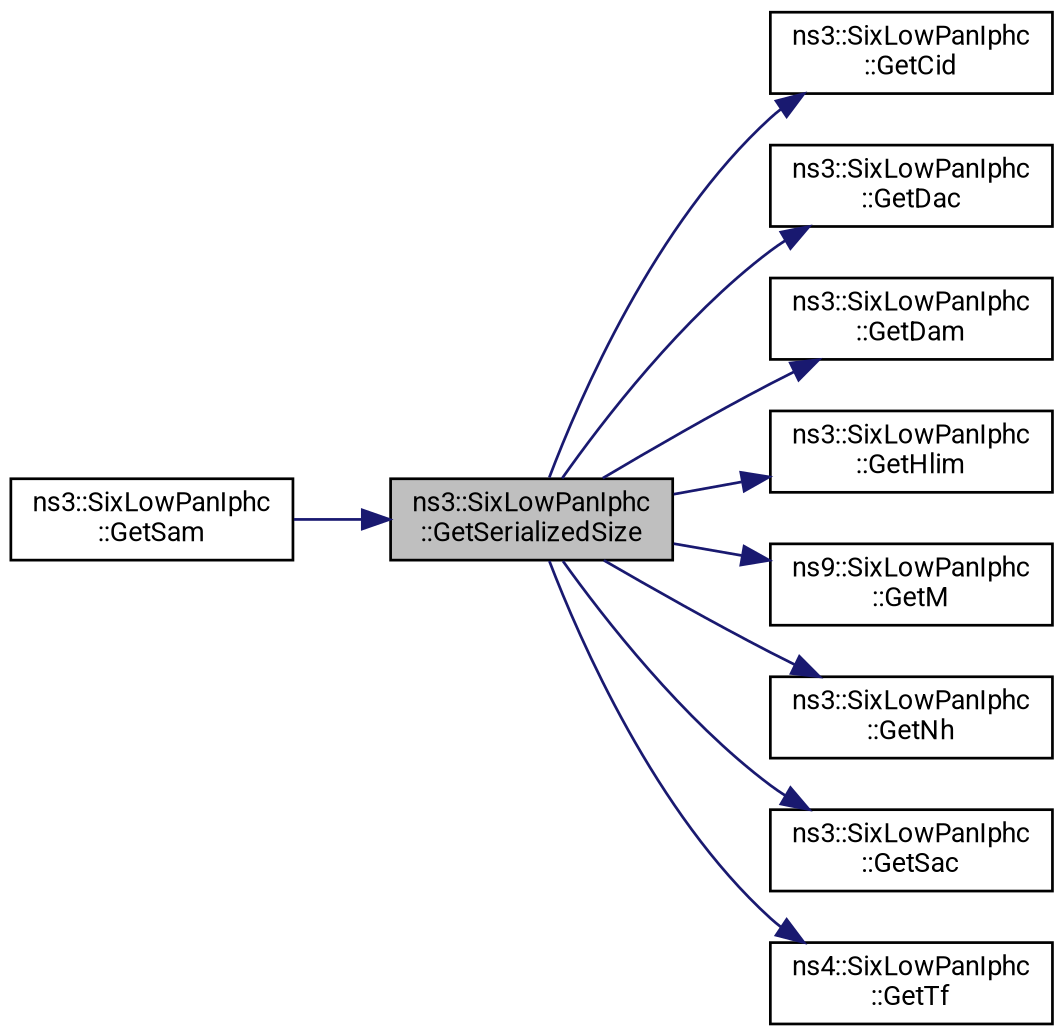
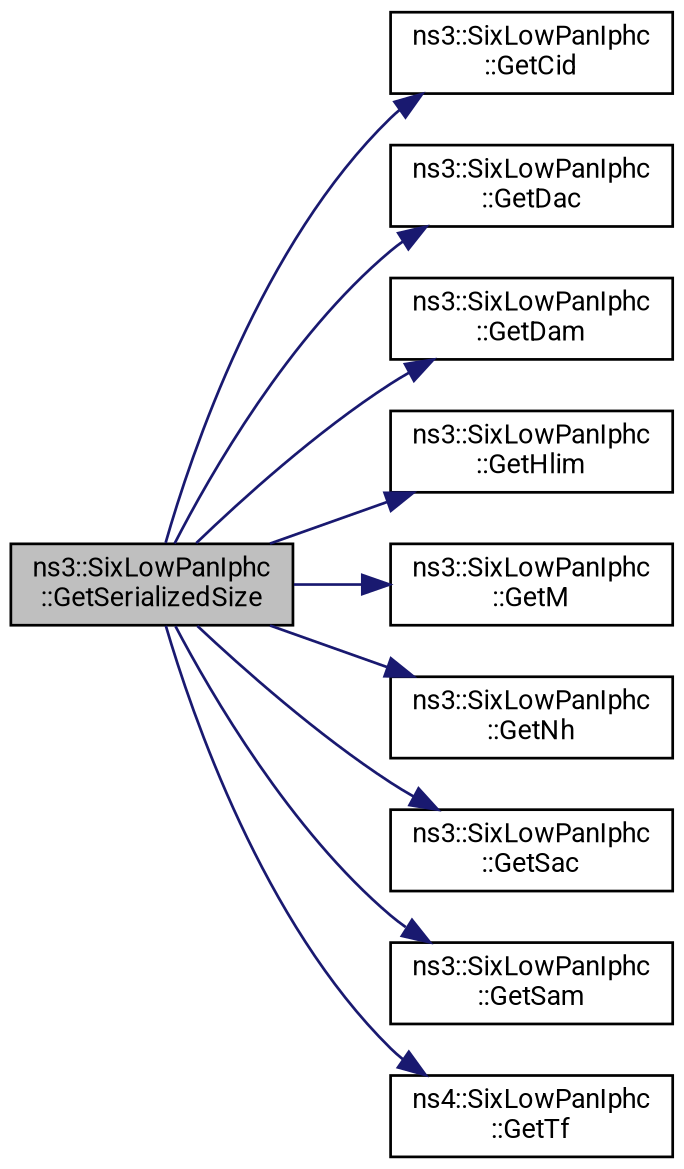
(328, 519) -> (276, 788)
(911, 585) -> (532, 585)
